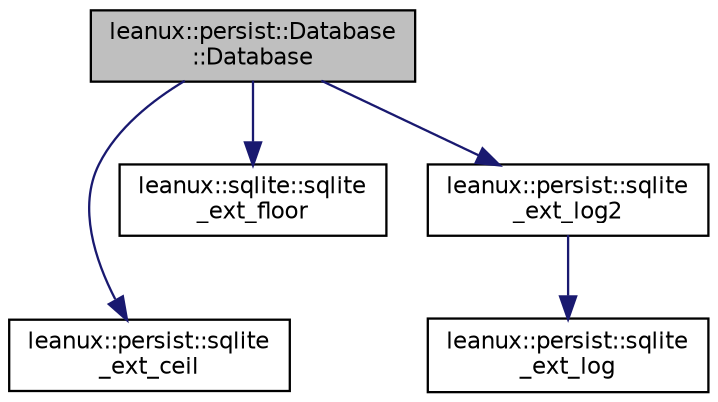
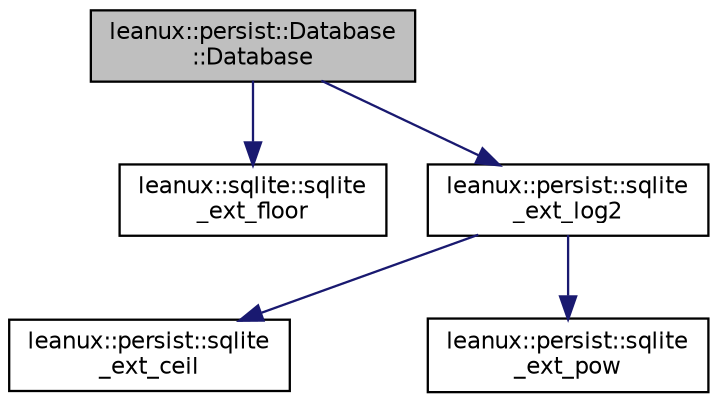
(95, 173) -> (370, 274)
(568, 355) -> (568, 355)
